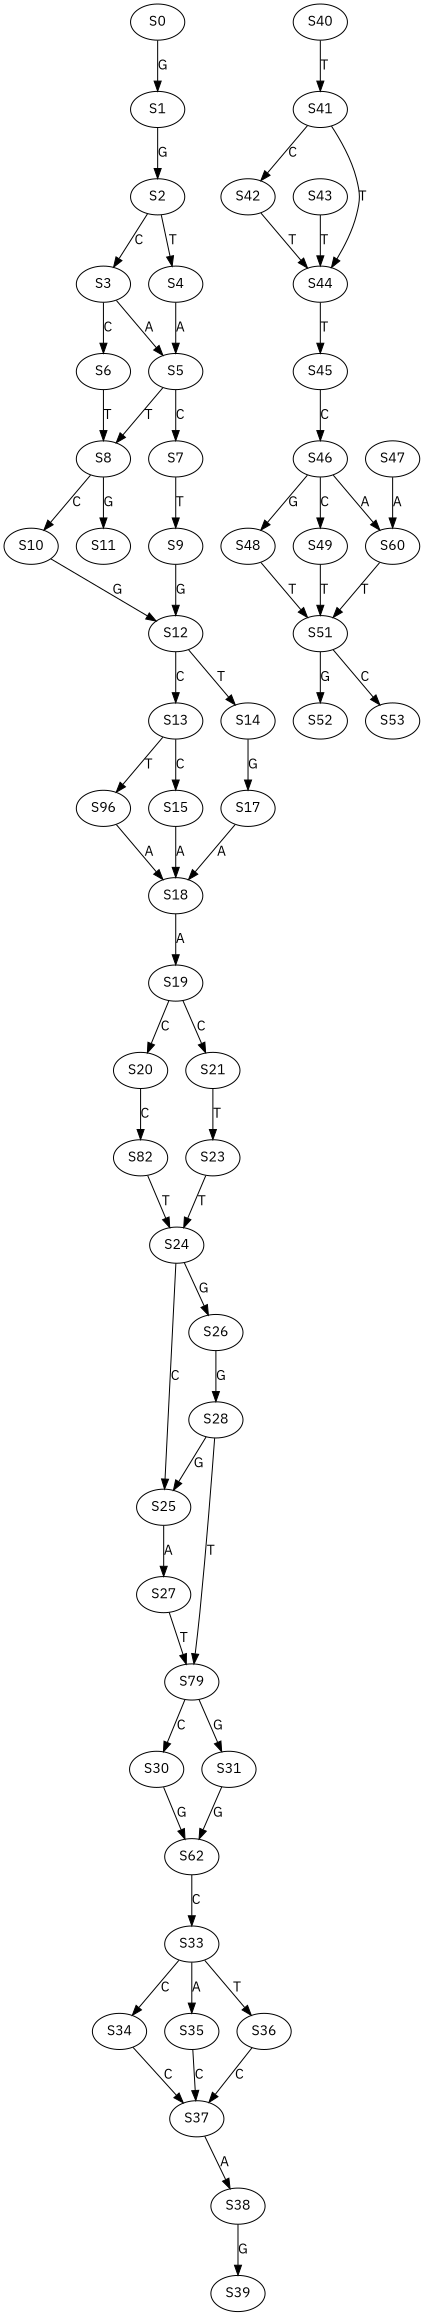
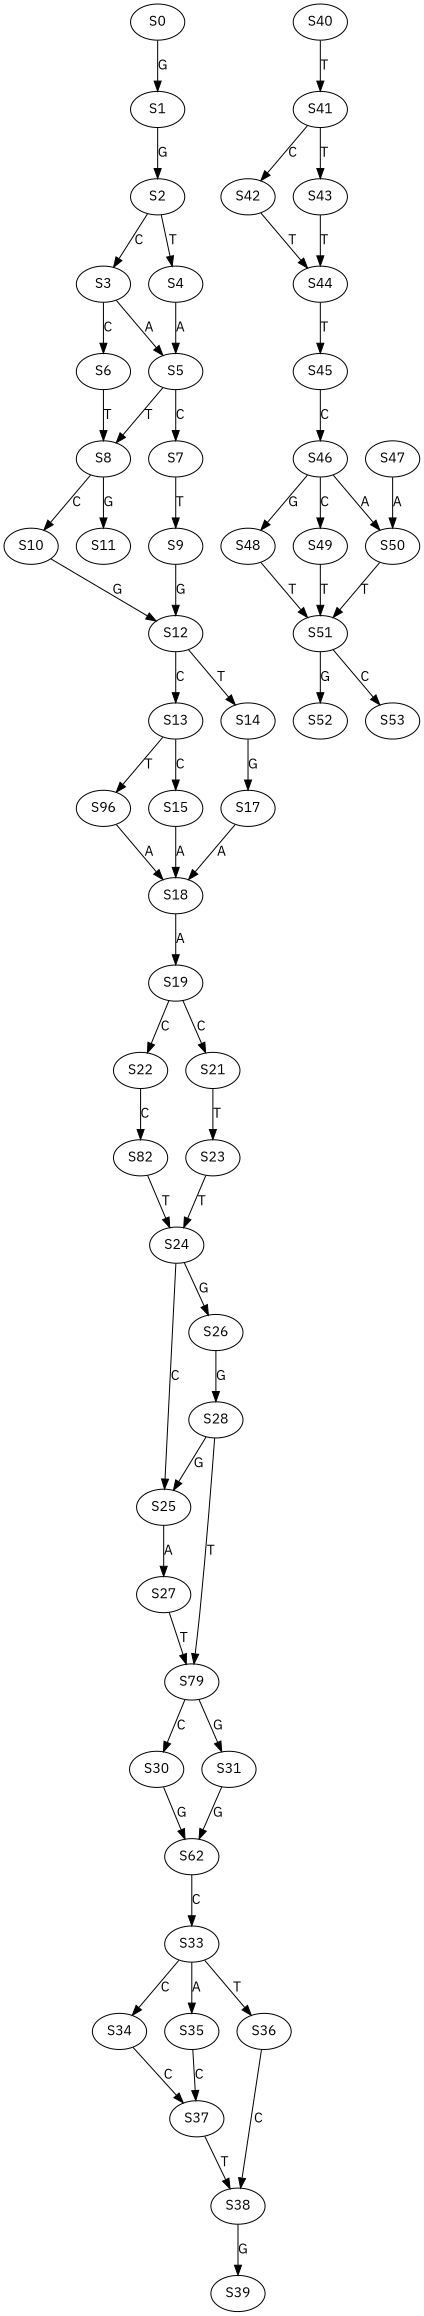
(359, 192) -> (320, 148)
(393, 546) -> (393, 546)
(141, 1070) -> (141, 1070)
(234, 2071) -> (252, 2114)
(225, 2162) -> (225, 2162)
